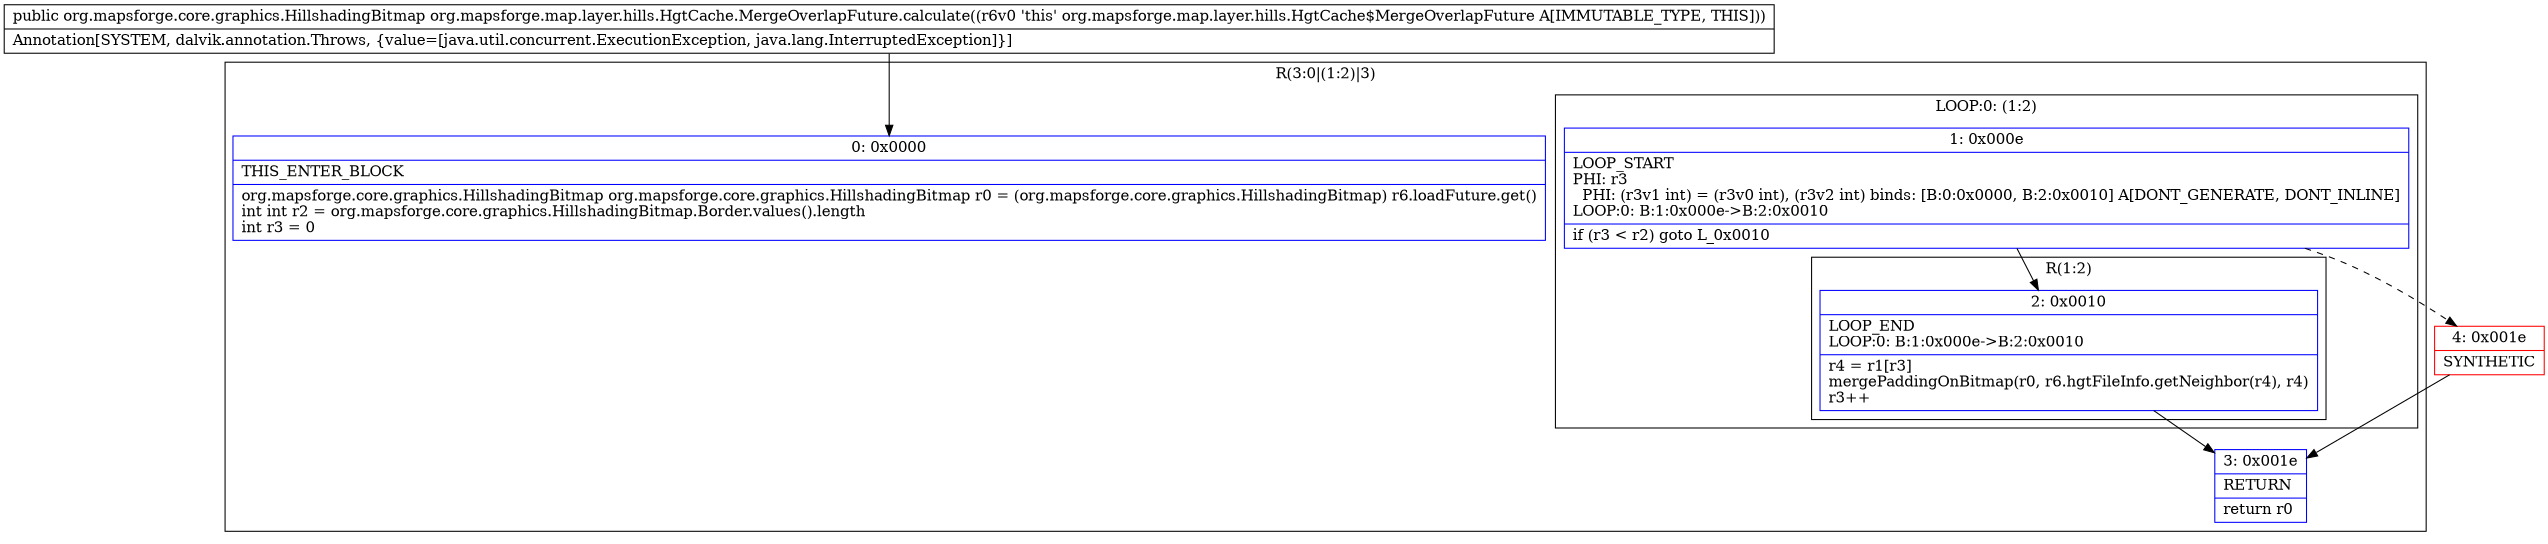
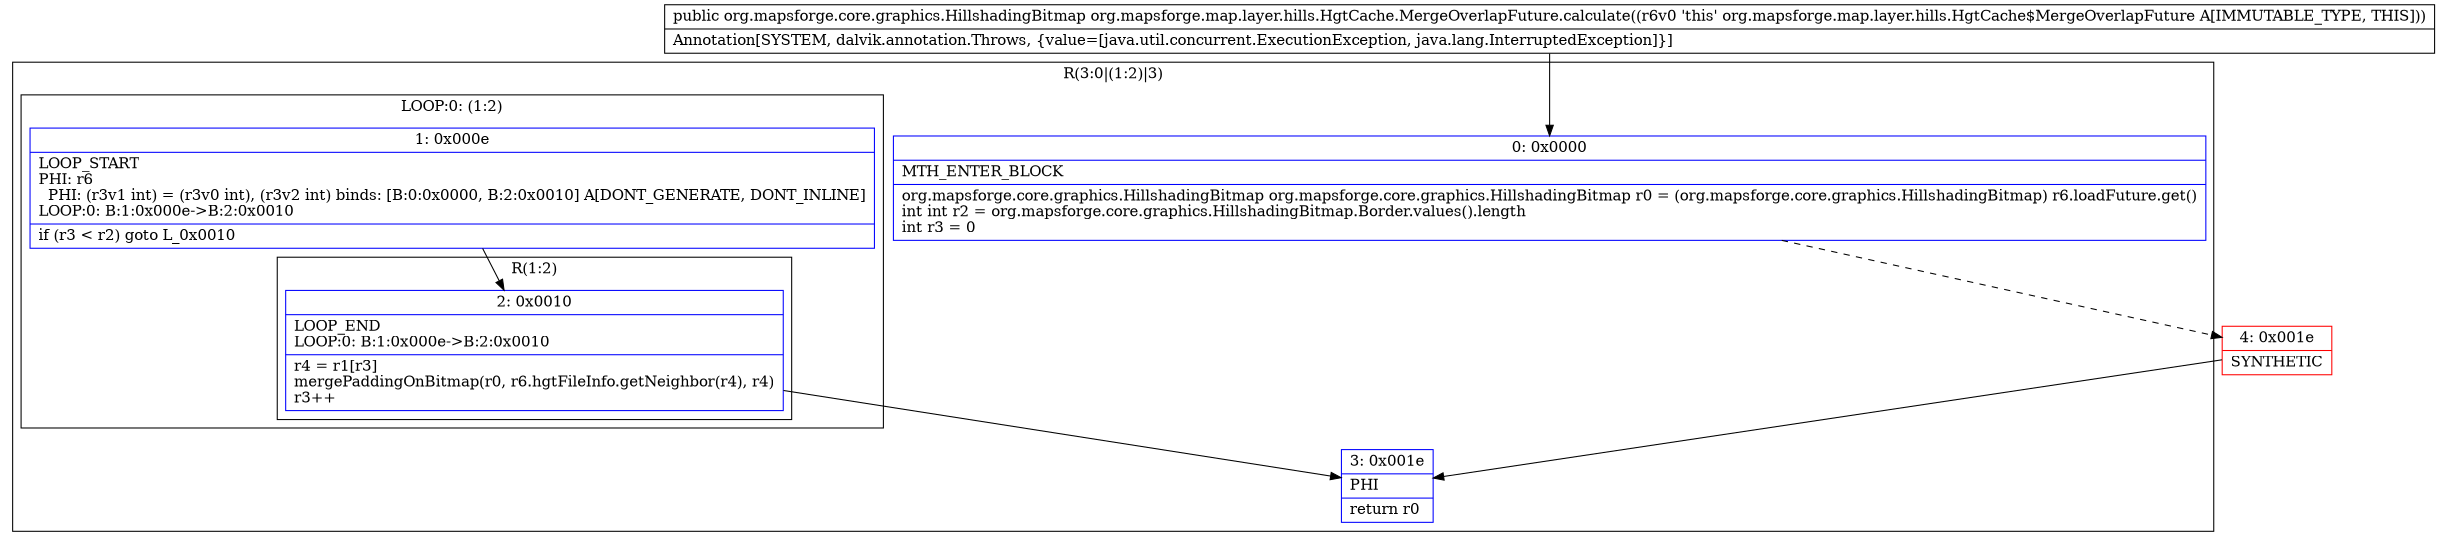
(323, 172) -> (983, 172)
(1603, 180) -> (69, 180)
(2379, 279) -> (1997, 288)
(2257, 485) -> (1365, 485)
